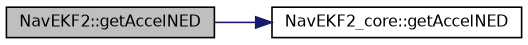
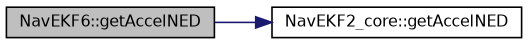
(110, 22) -> (110, 22)
